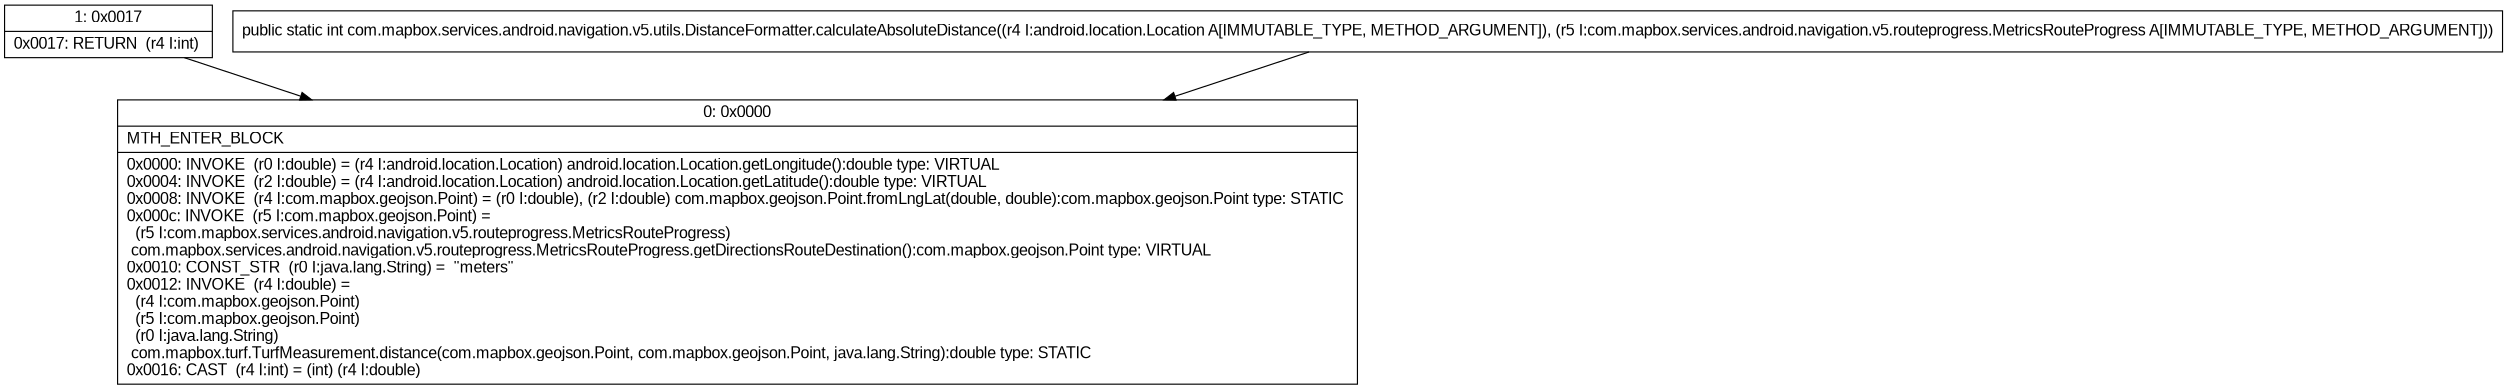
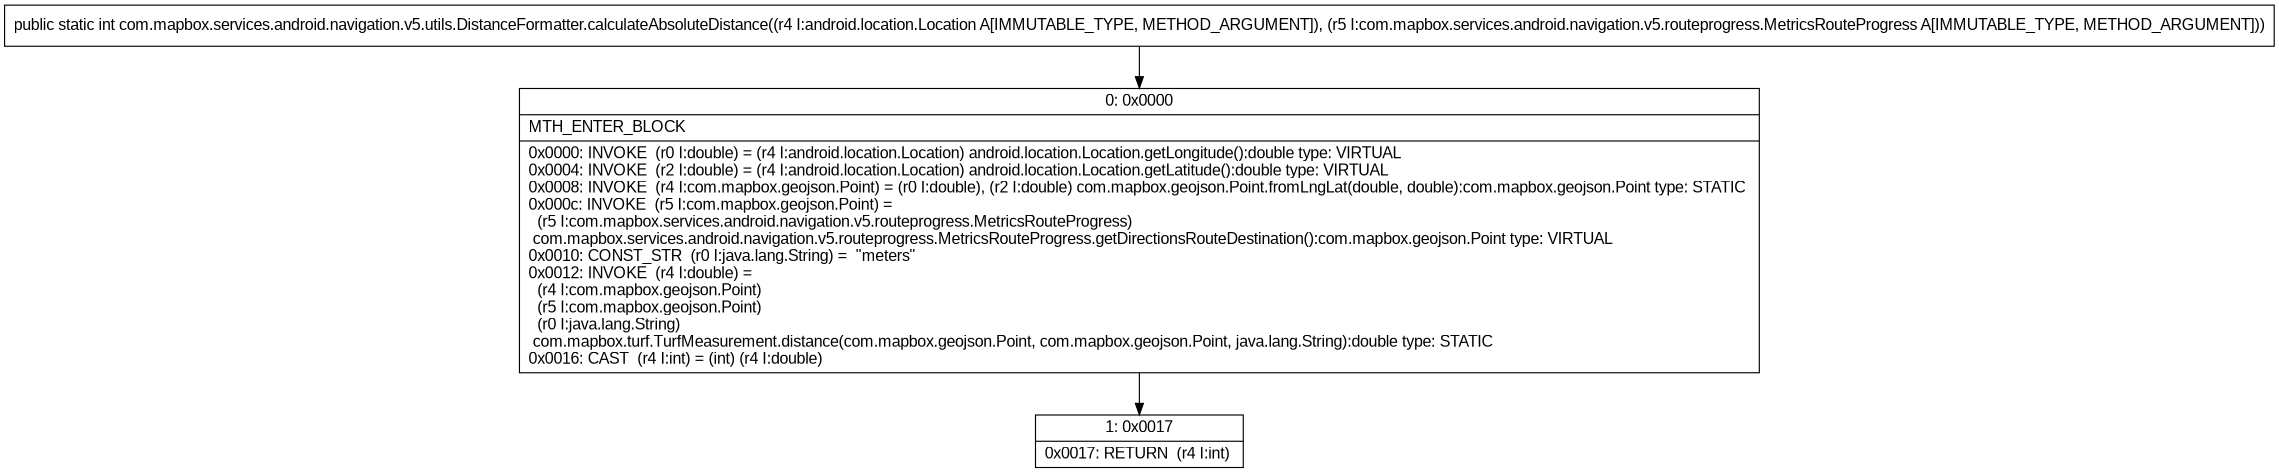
(242, 77) -> (1139, 388)
